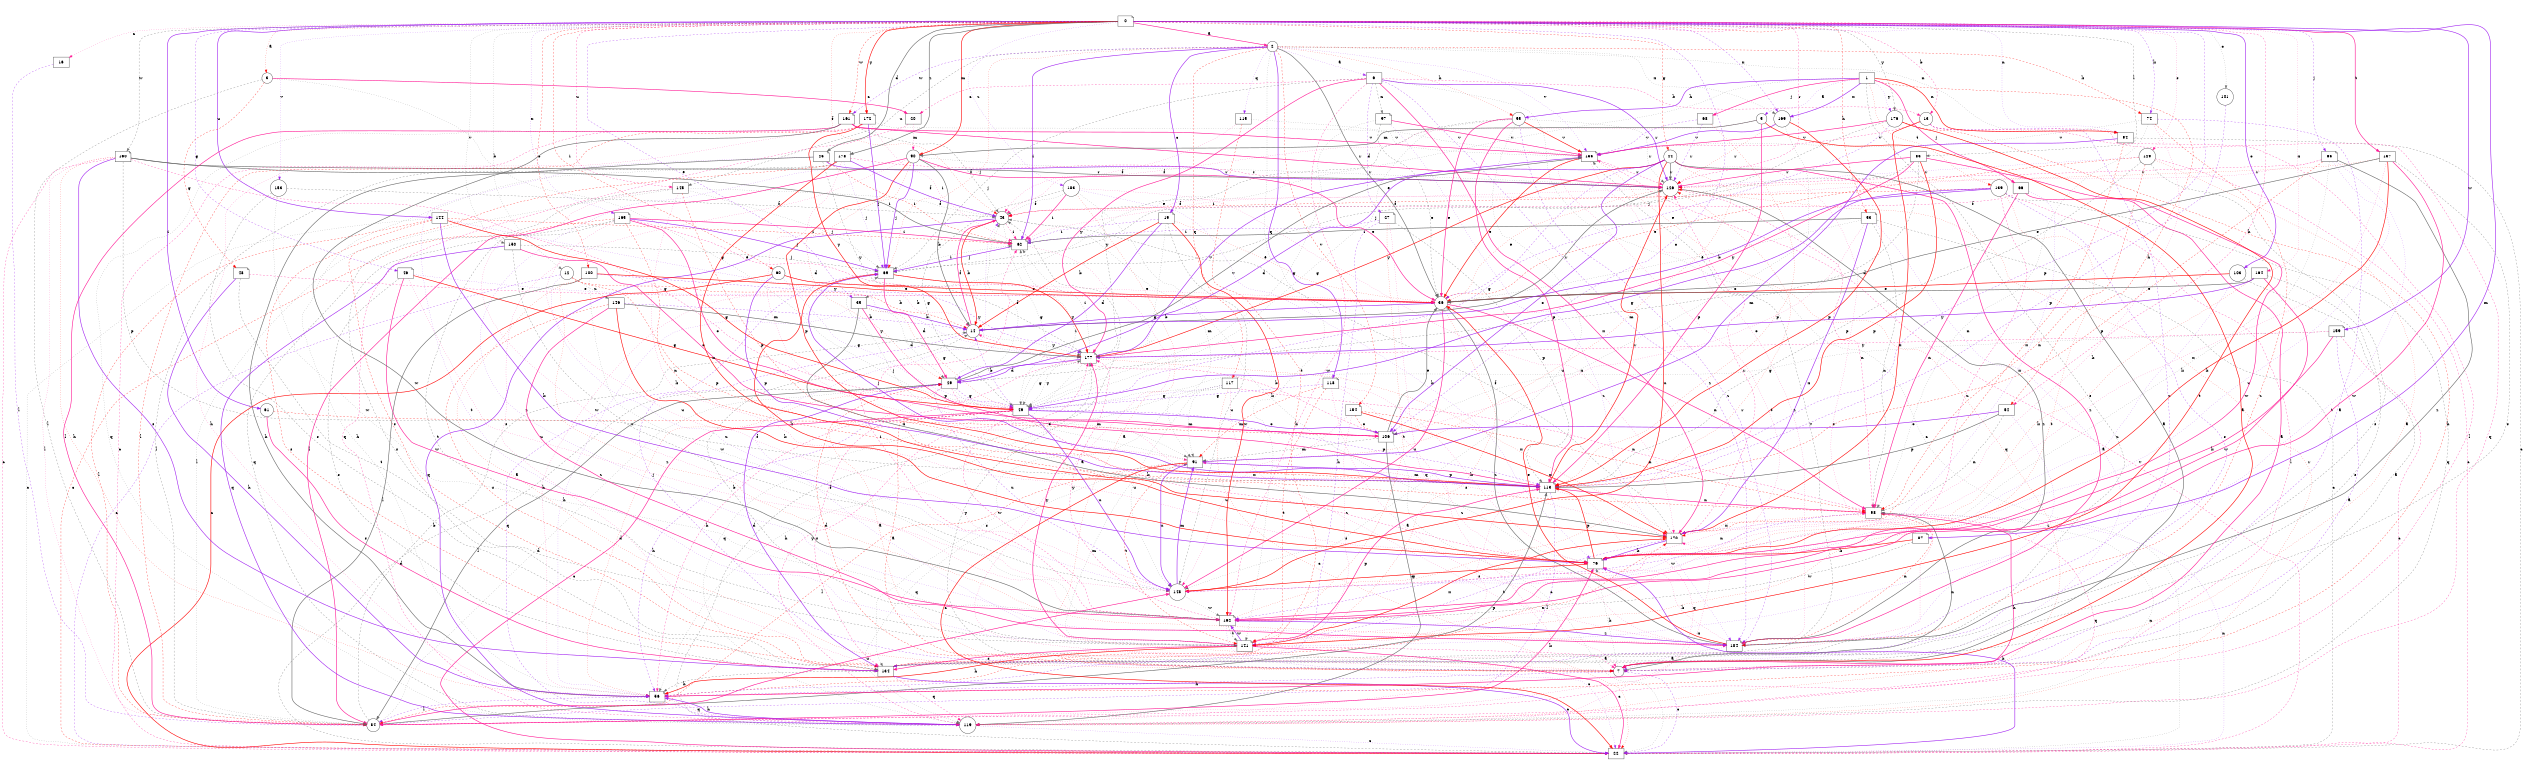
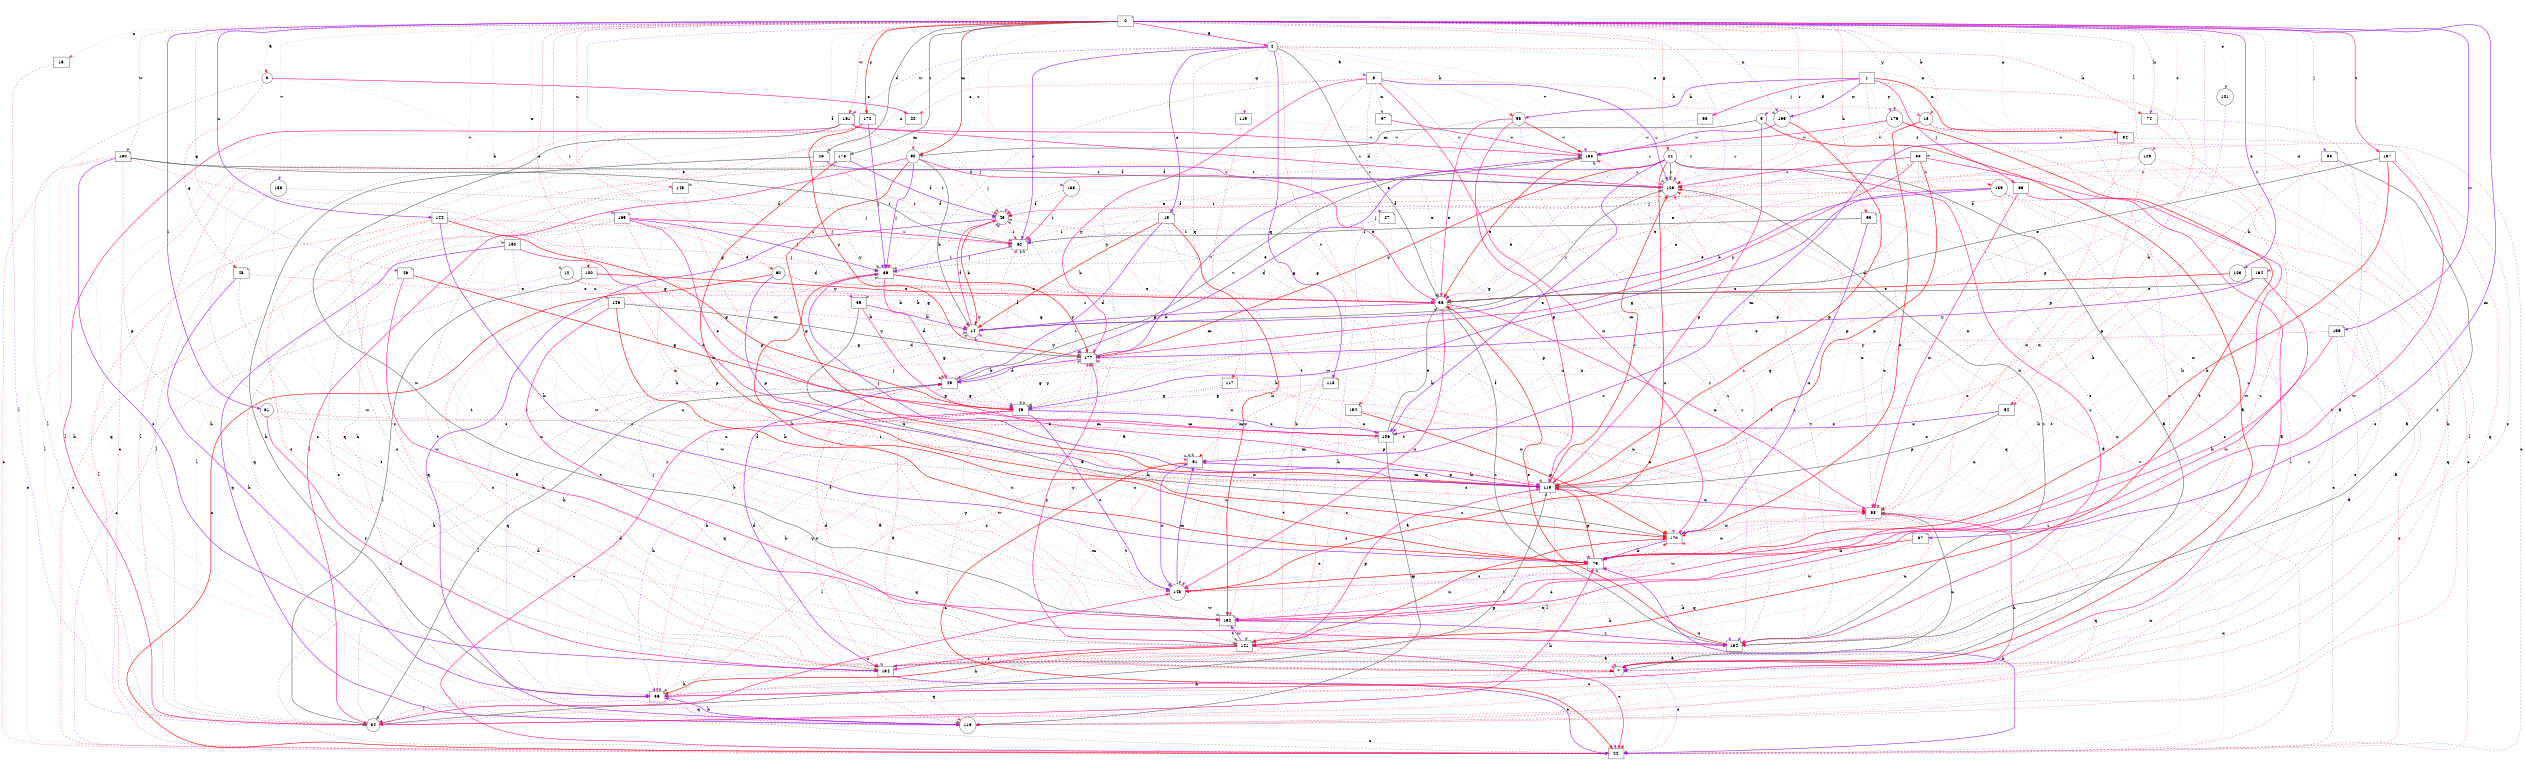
(1011, 290) -> (1011, 290)
